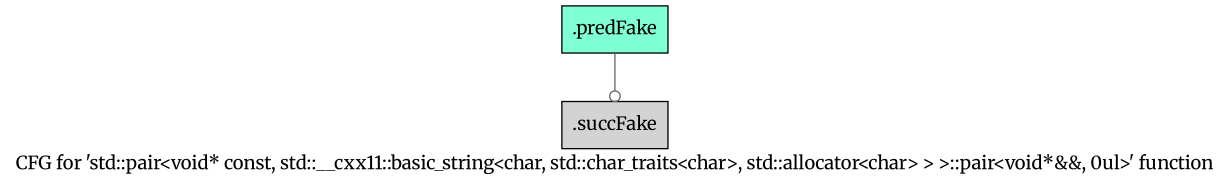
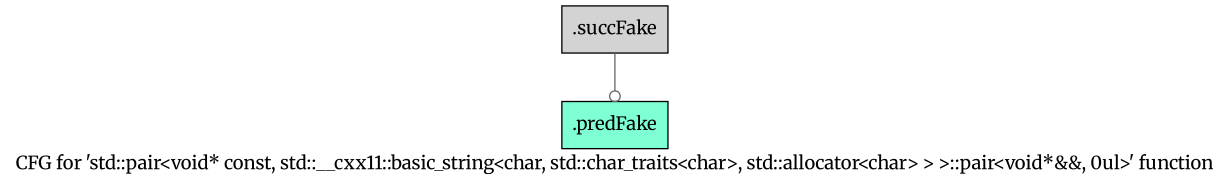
(615, 72) -> (615, 72)
